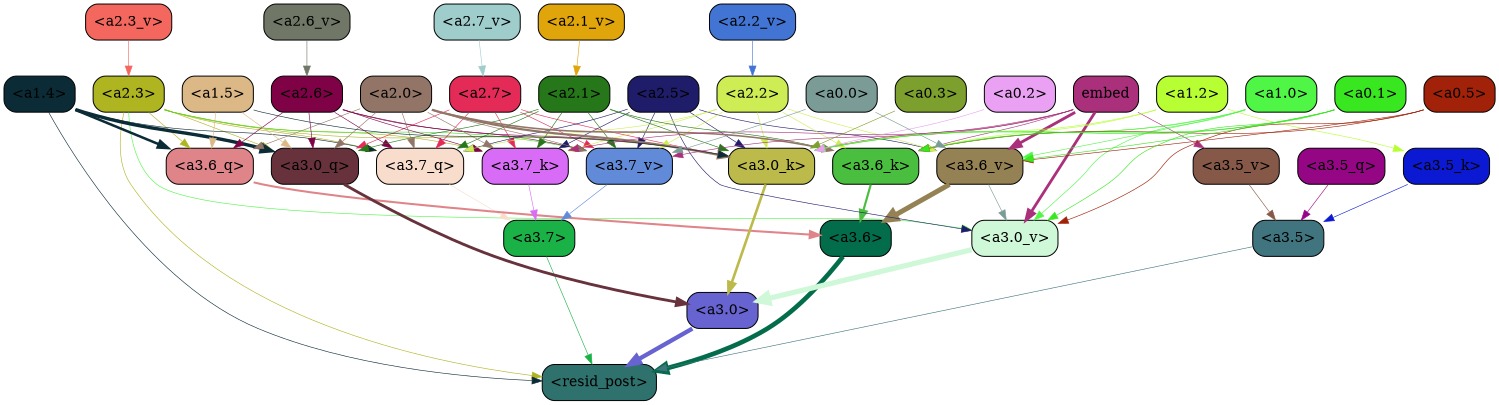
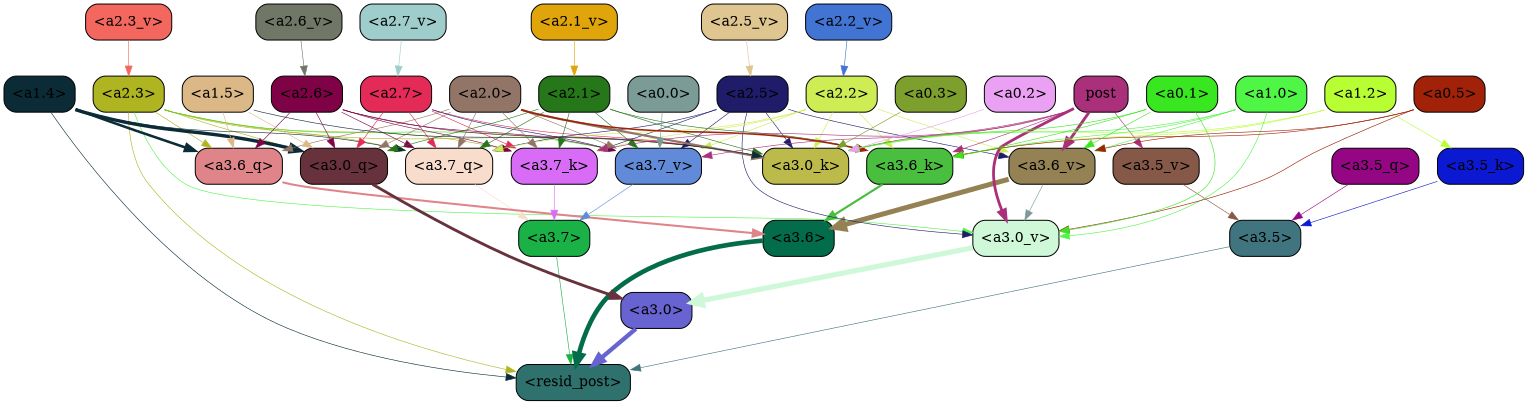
none -> (745, 22)
(1106, 94) -> (1101, 94)
(541, 122) -> (518, 130)
(900, 125) -> none
(627, 132) -> (688, 132)
(747, 238) -> none
